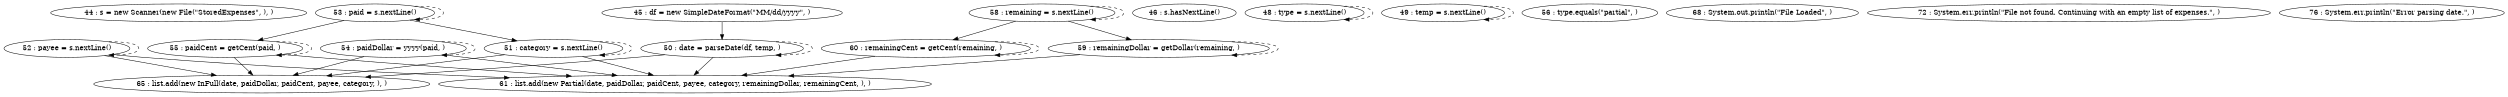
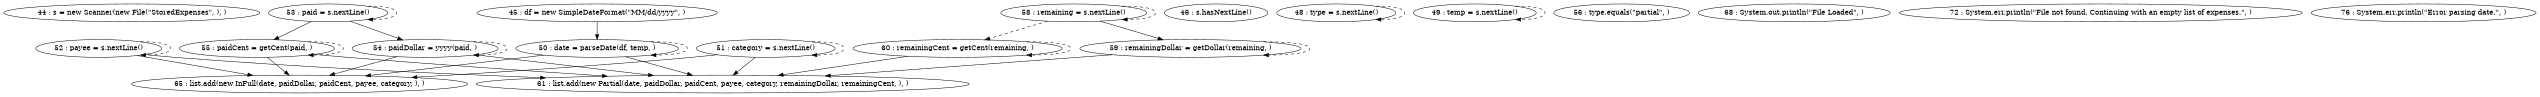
(461, 30) -> (374, 30)
(987, 30) -> (1019, 30)
